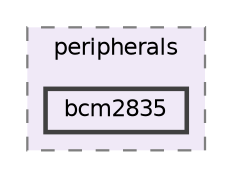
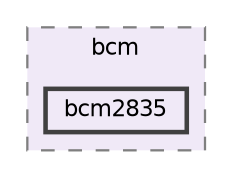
(116, 49) -> (116, 49)
